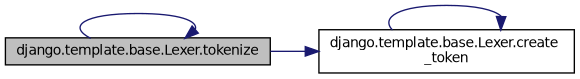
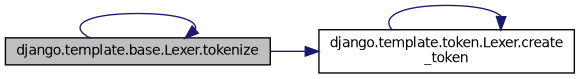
(447, 51) -> (447, 51)
